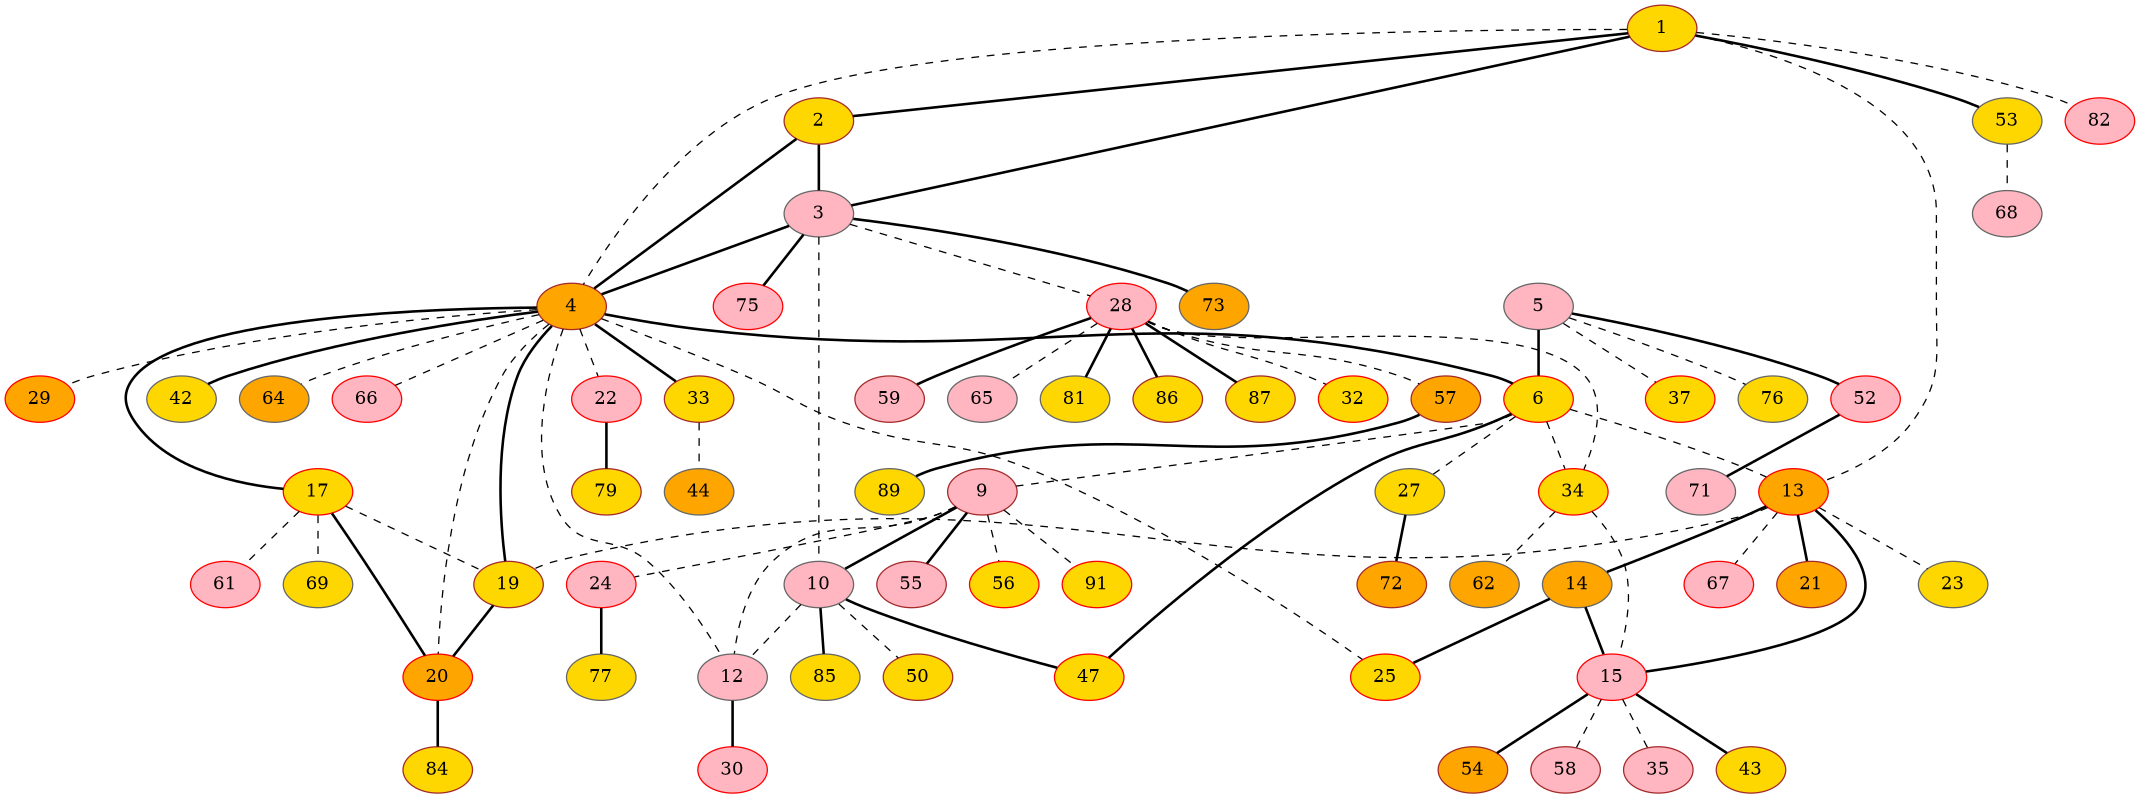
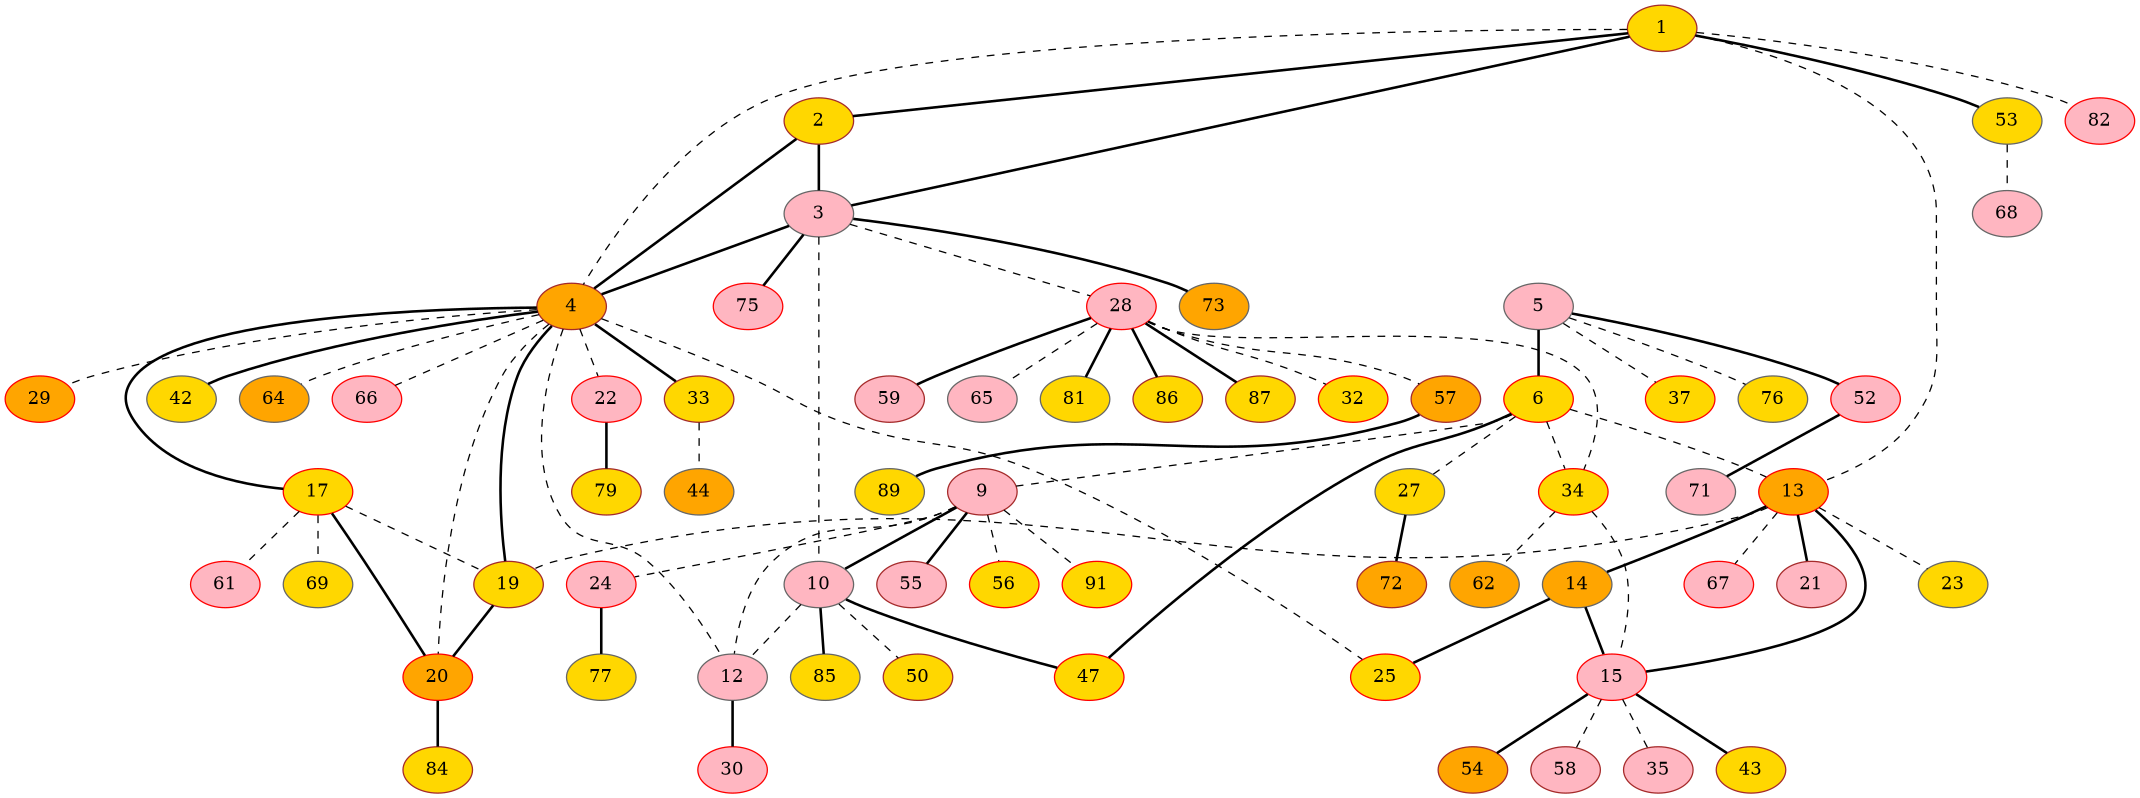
(992, 339) -> none
(1812, 585) -> (1812, 585)
